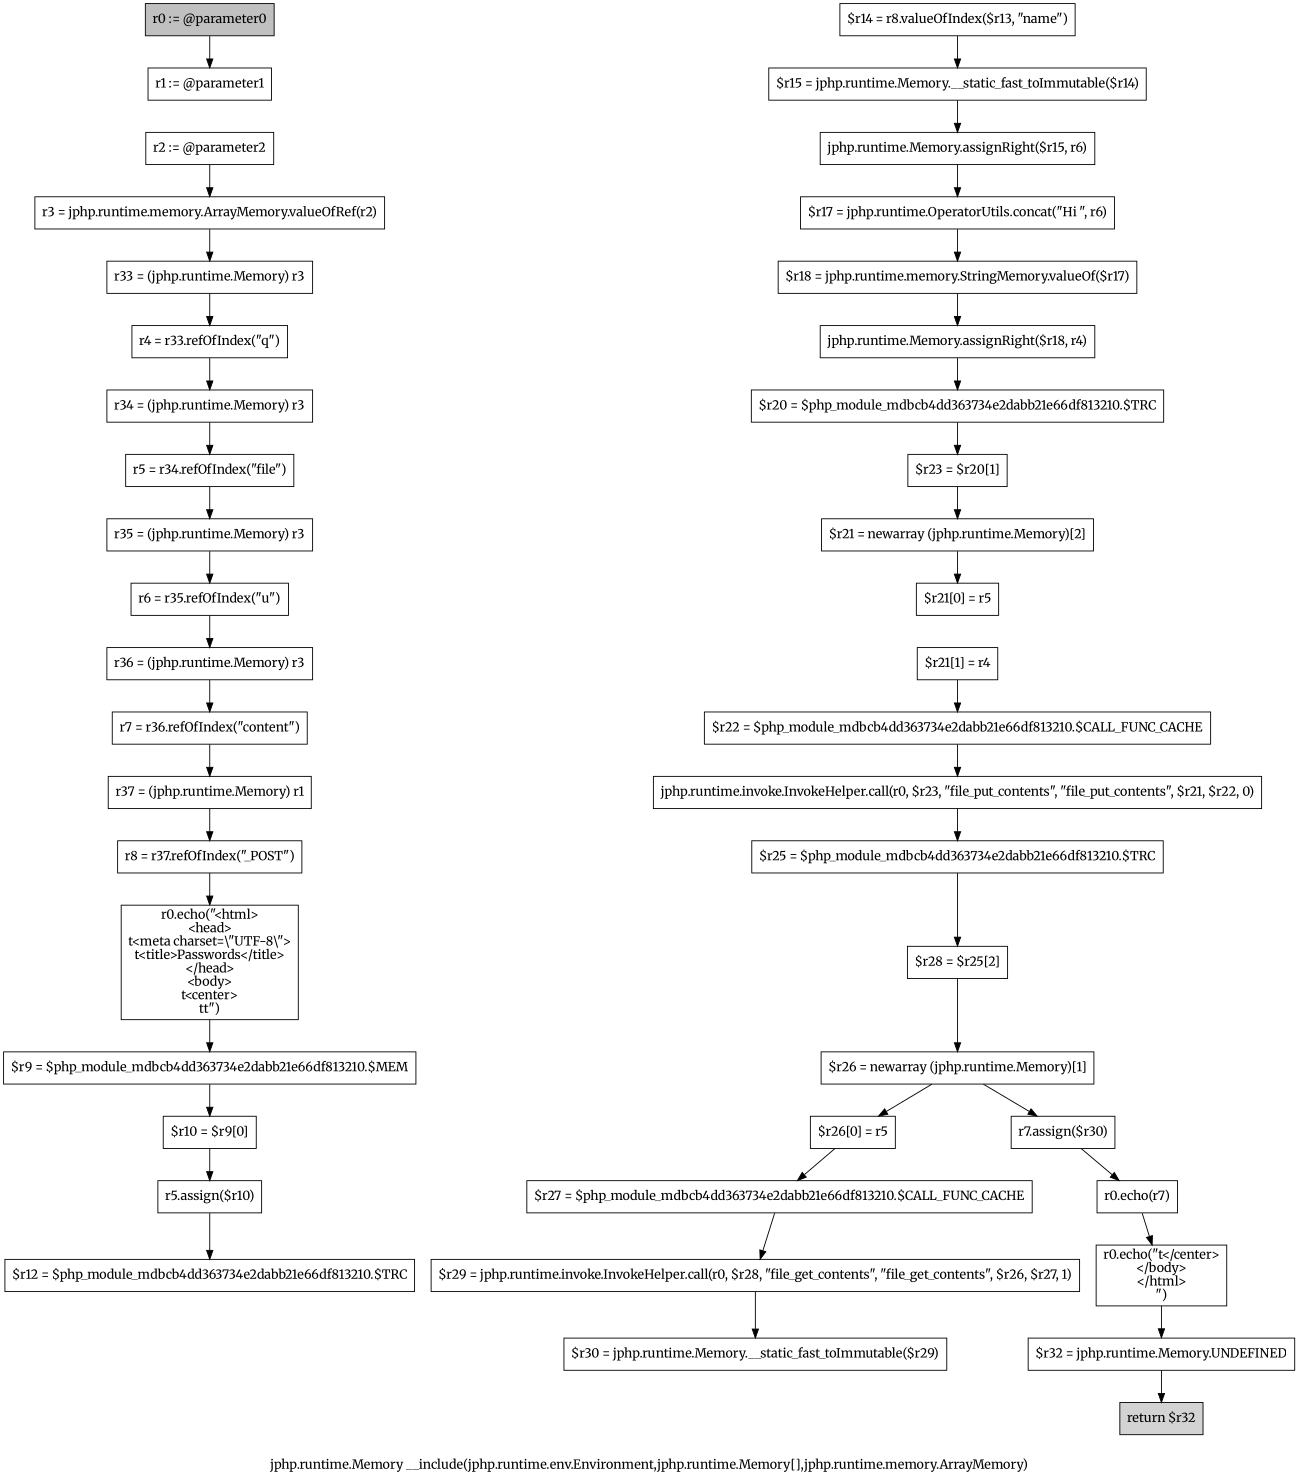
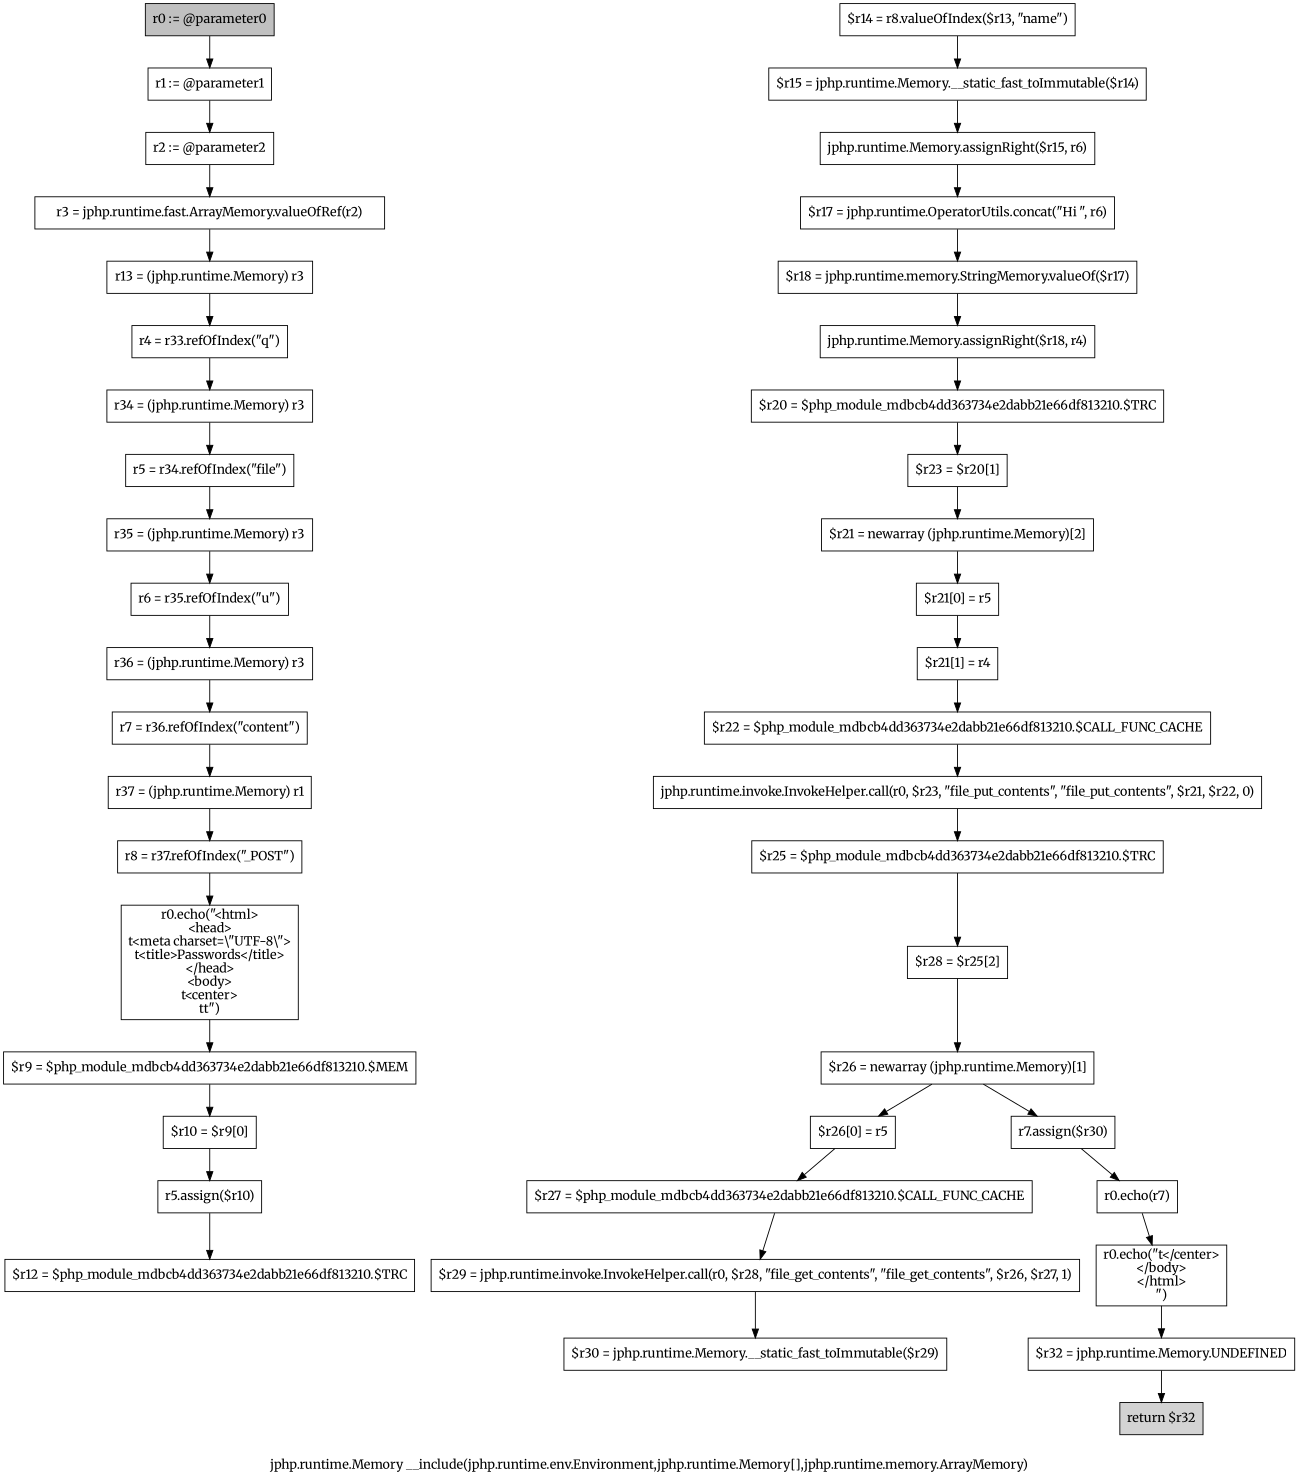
none -> (210, 112)
(210, 213) -> (210, 213)
(210, 277) -> (210, 277)
none -> (958, 627)
